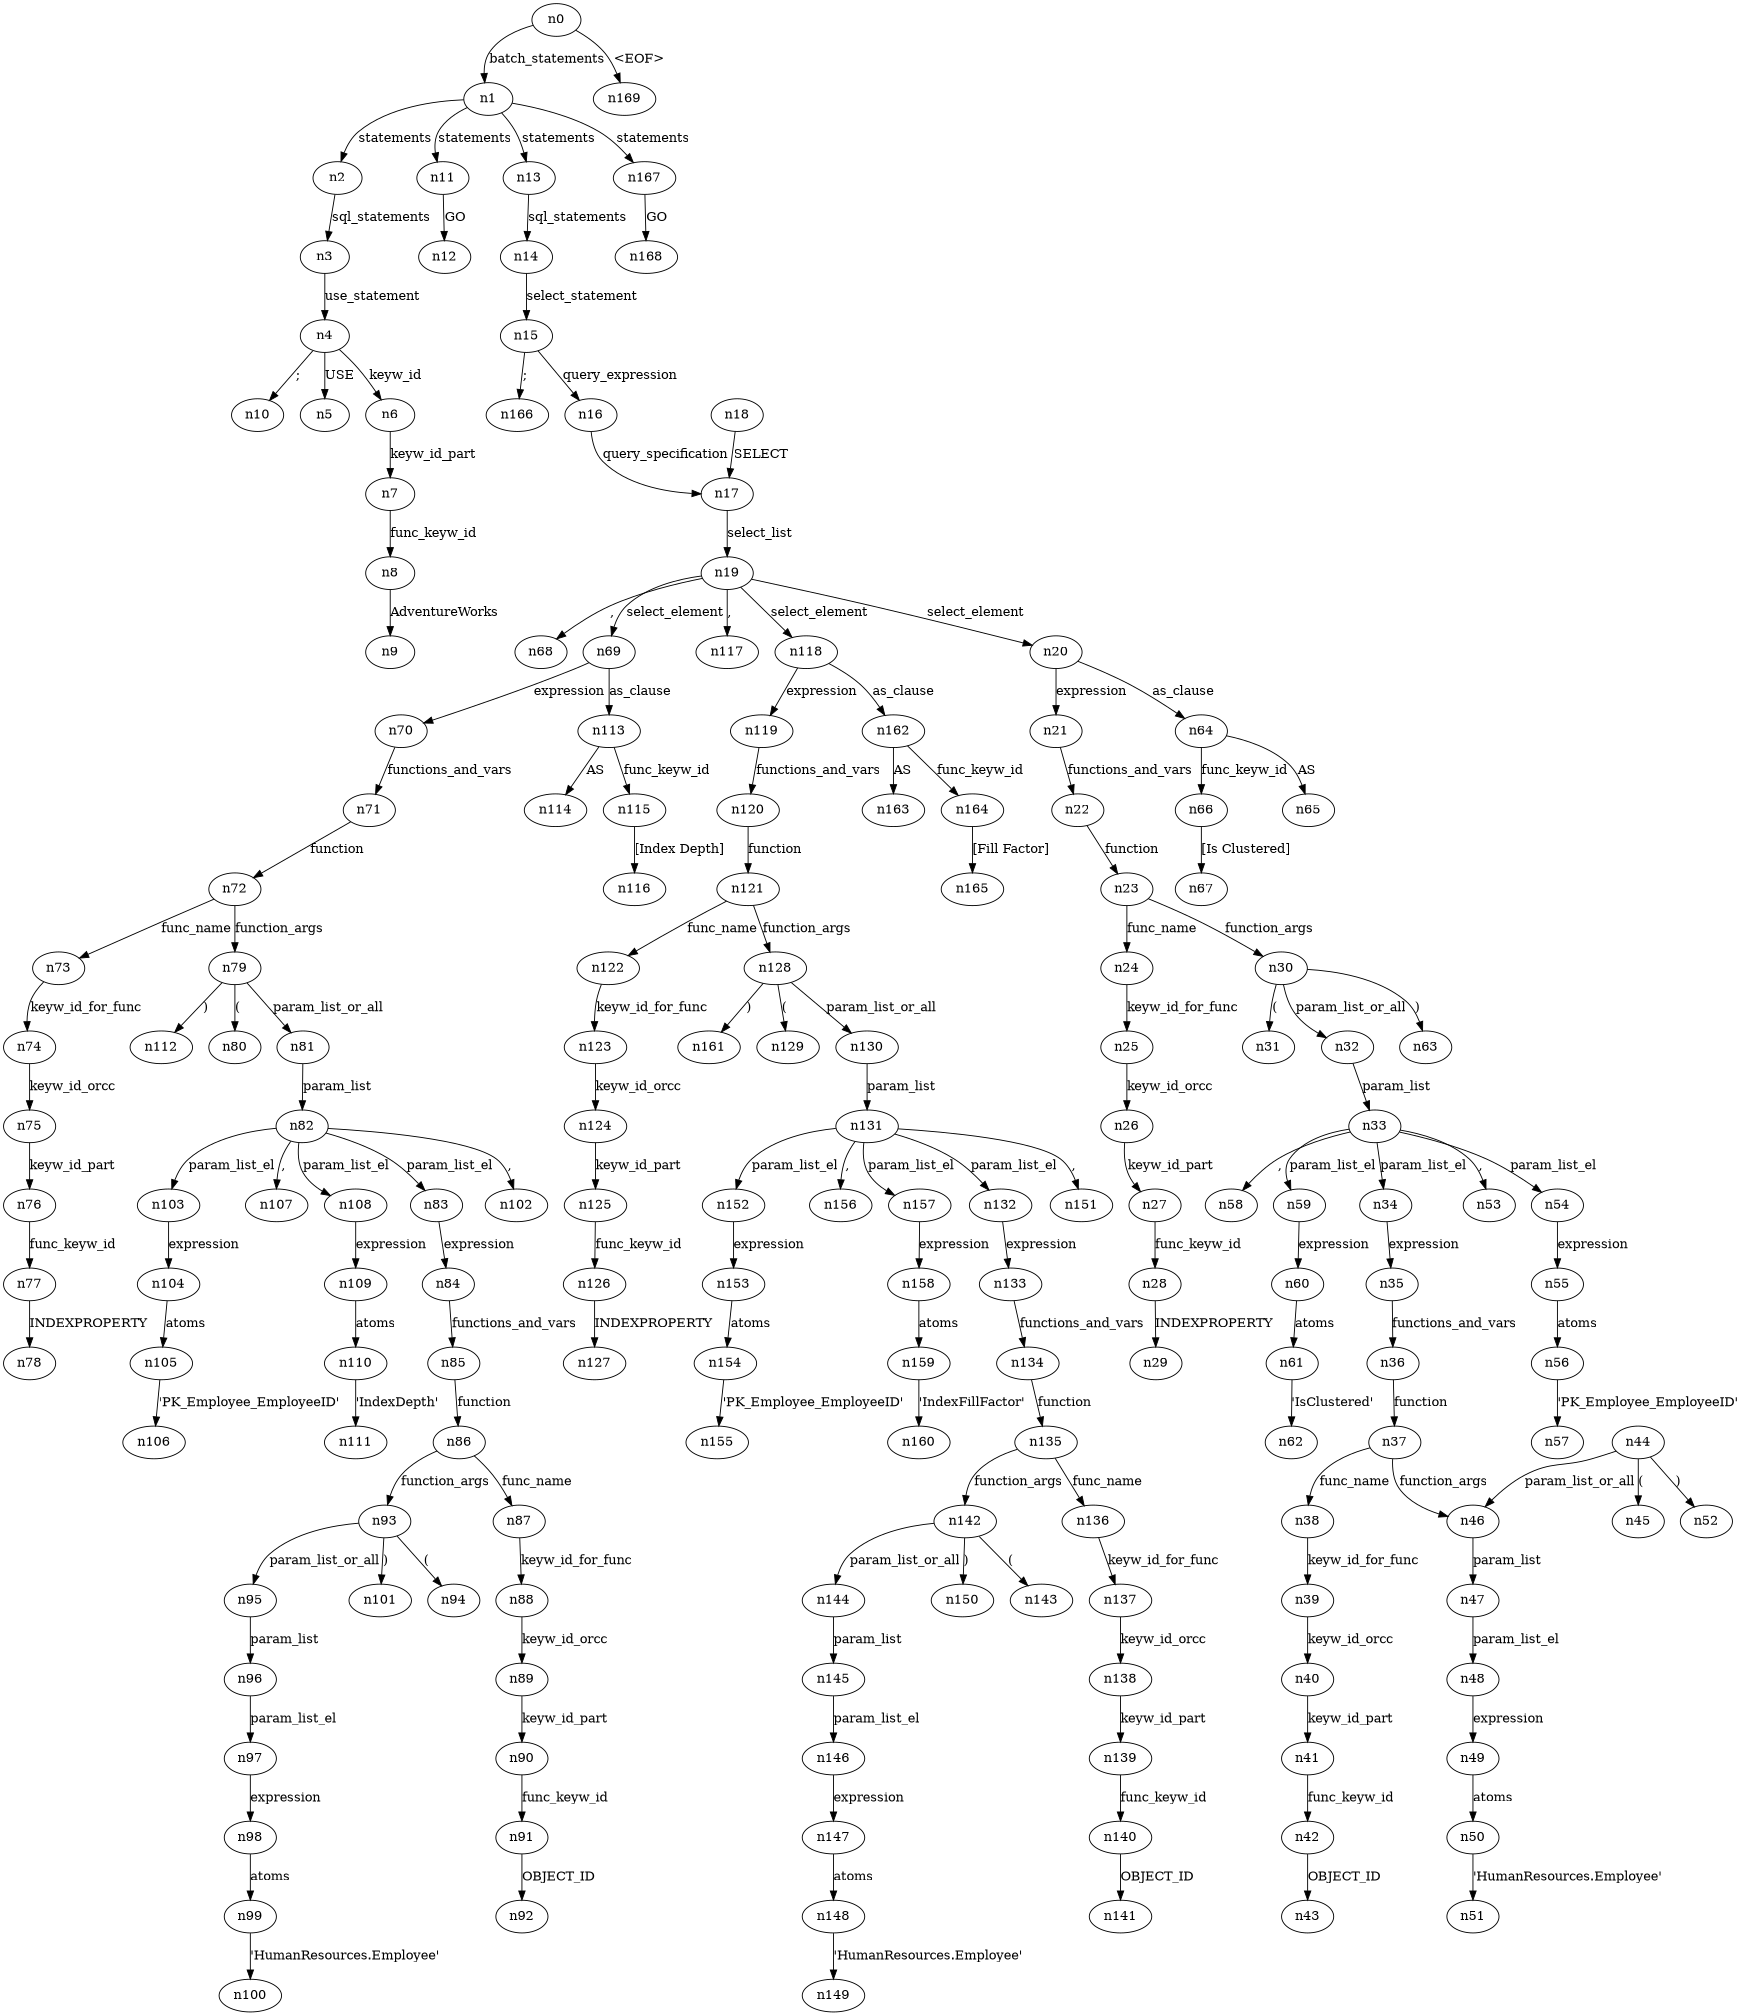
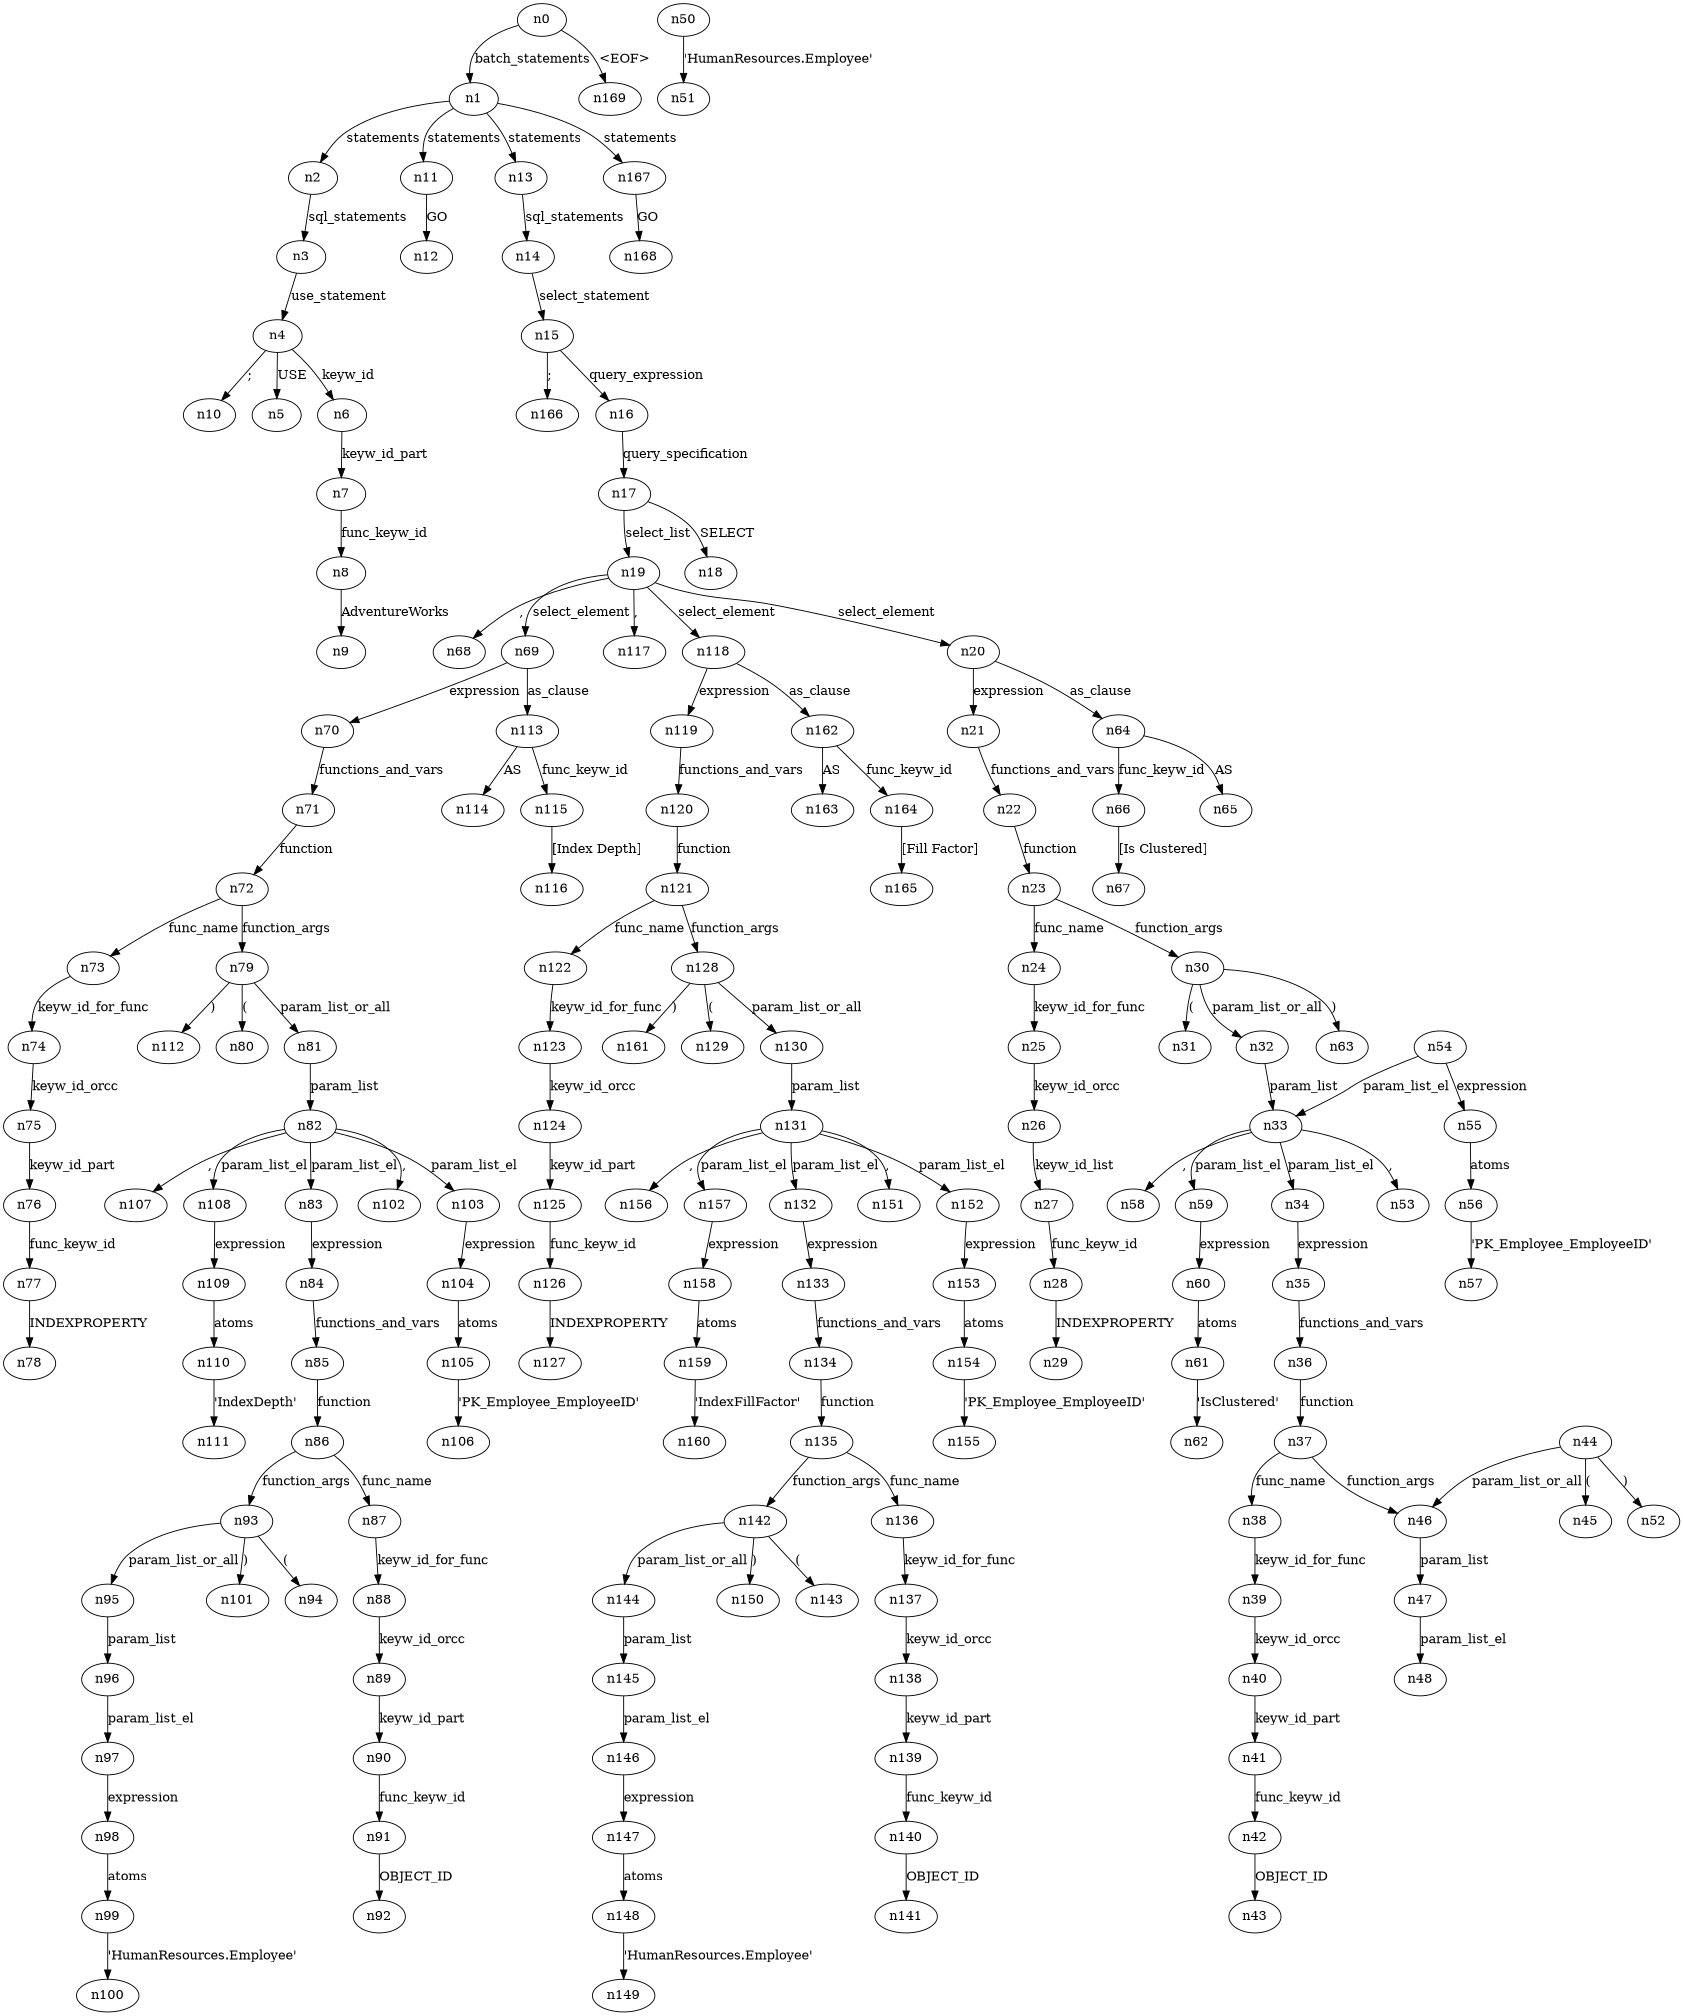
(733, 450) -> (681, 519)
(1470, 1152) -> (1360, 1082)
(1170, 1166) -> (1075, 1166)
(1473, 1759) -> none
